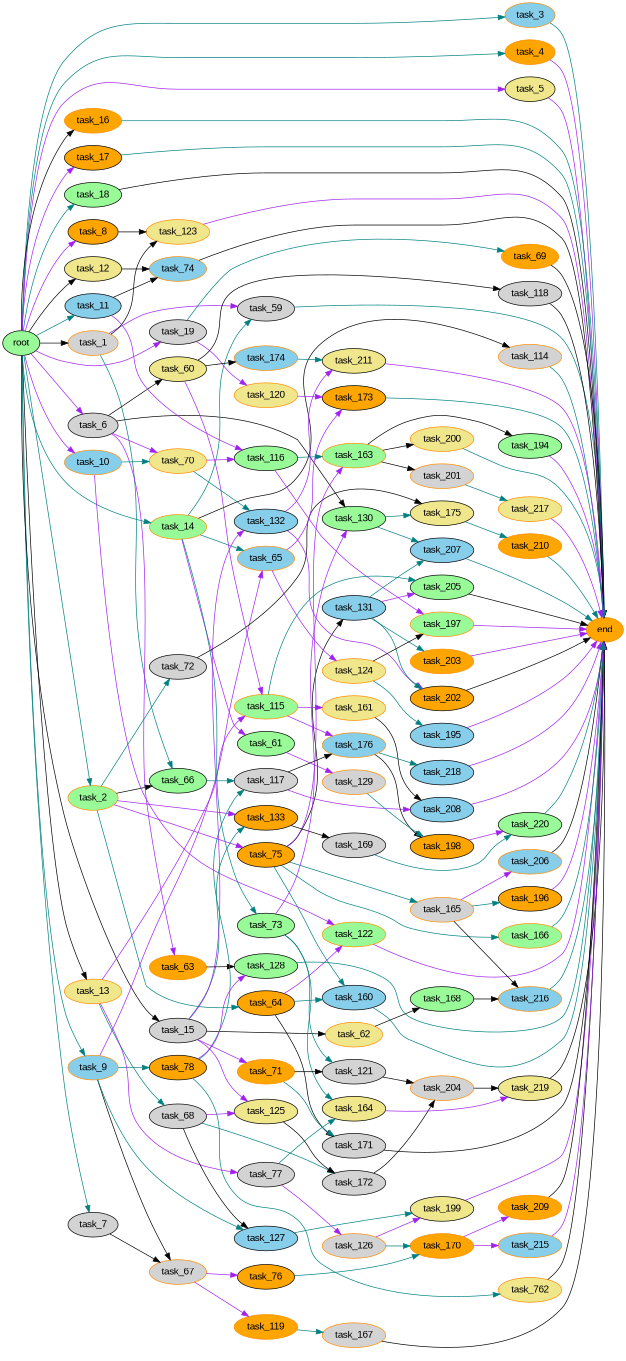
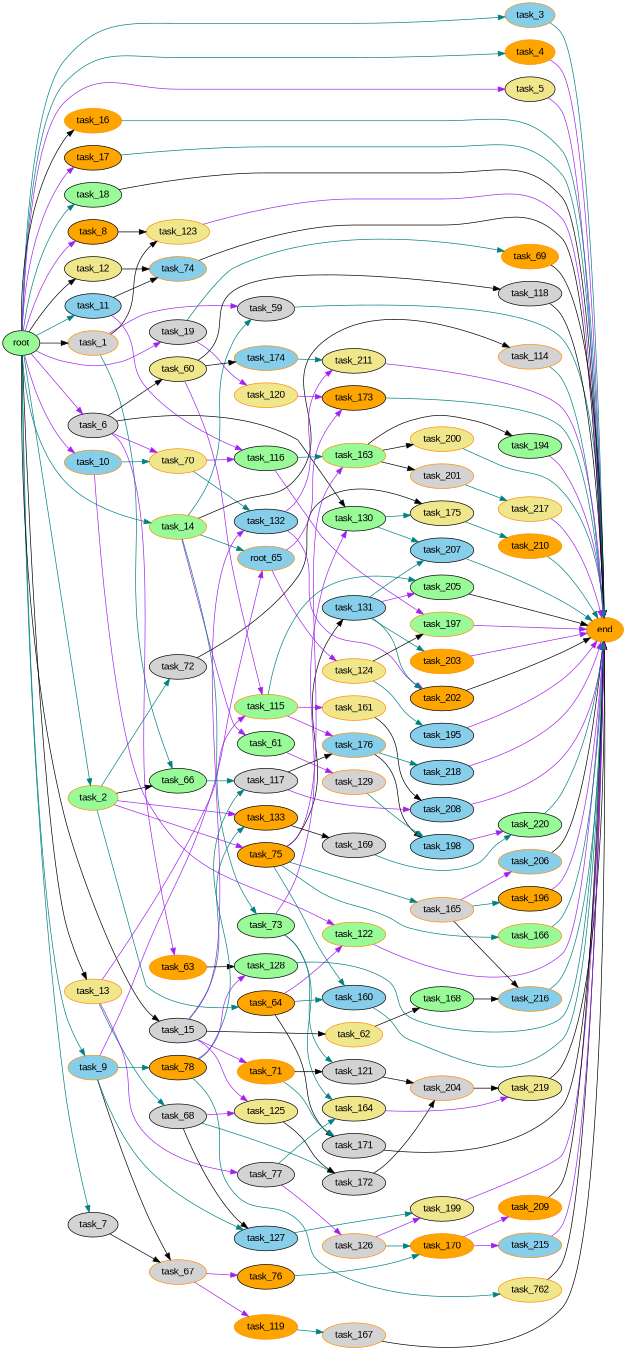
(266, 558) -> (266, 558)
(442, 847) -> (442, 847)
